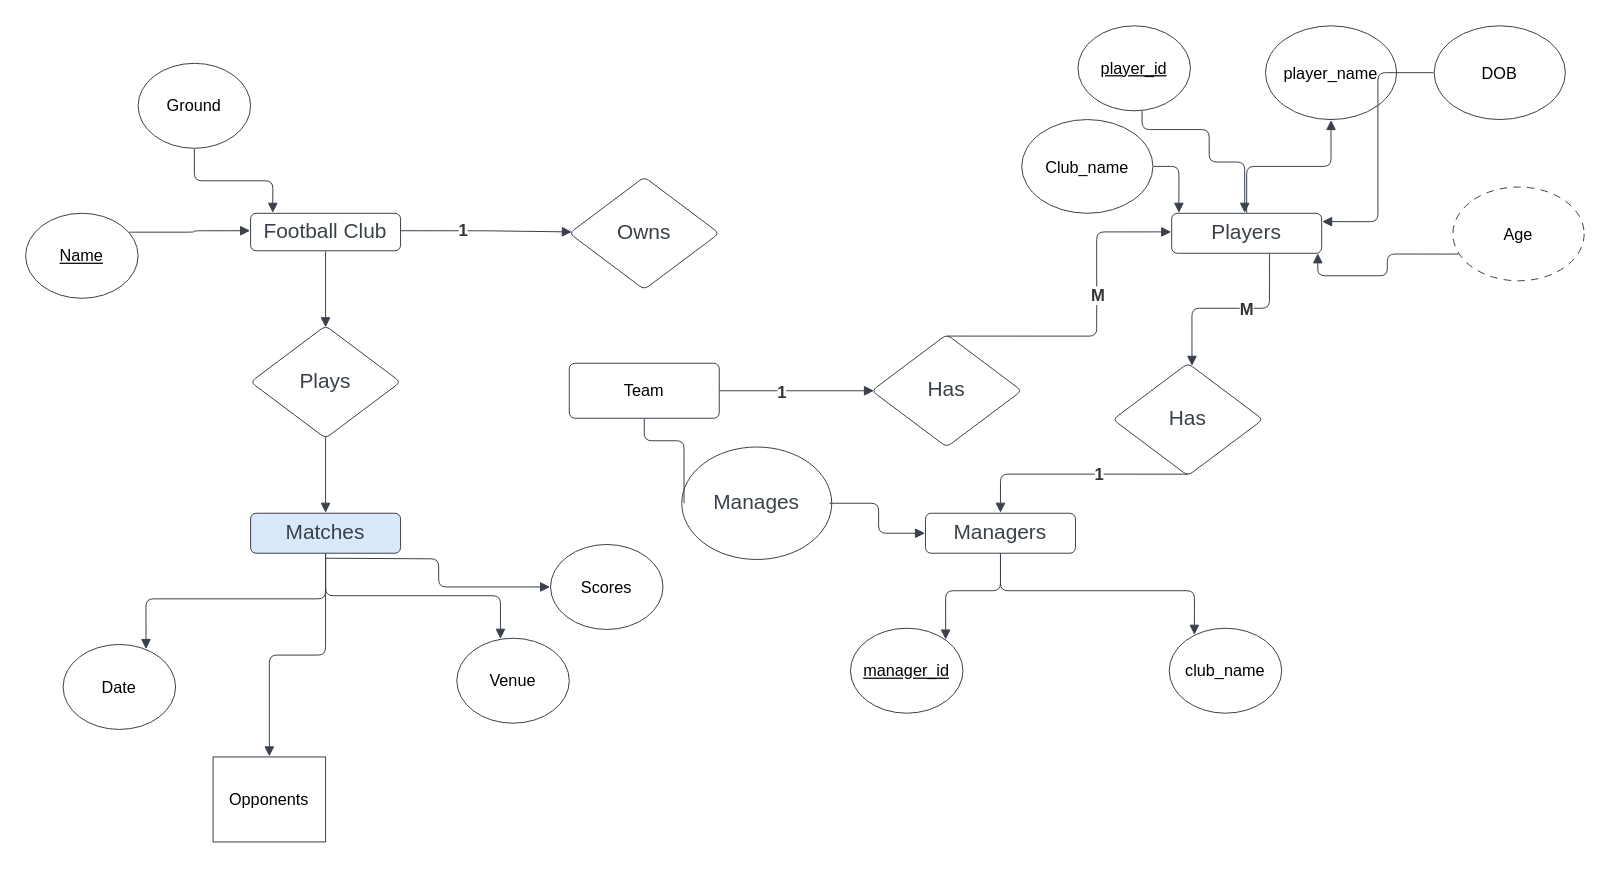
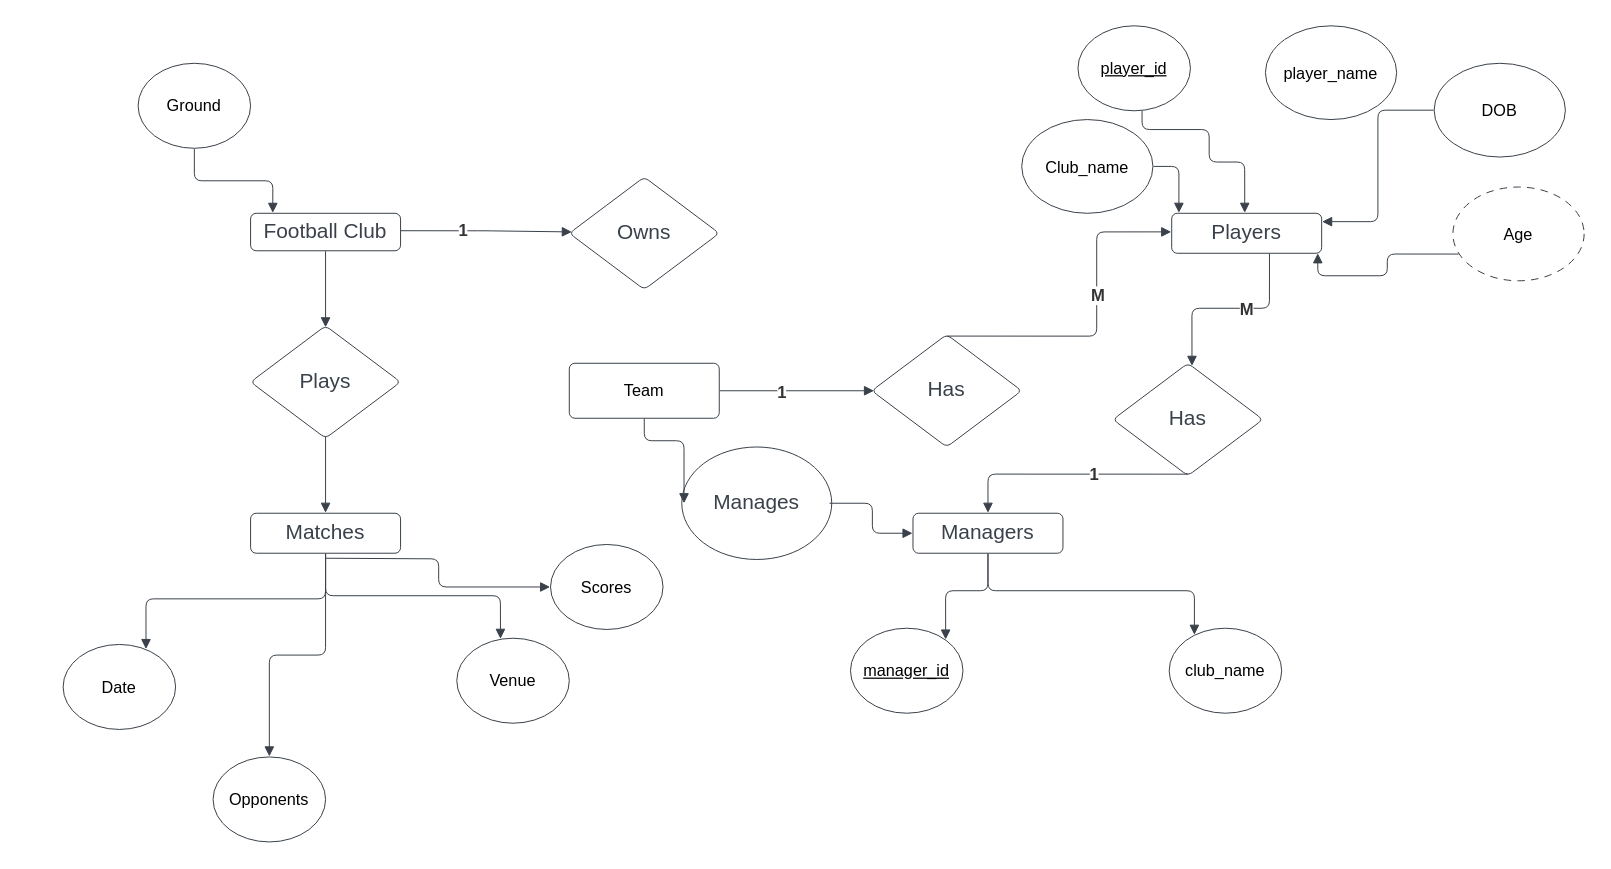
(1500, 73) -> (1500, 110)
(1285, 166) -> none
(188, 232) -> none
(82, 256) -> none
(684, 496) -> (684, 493)
(326, 533) -> (326, 533)
(1001, 533) -> (988, 533)
(269, 799) -> (269, 799)
